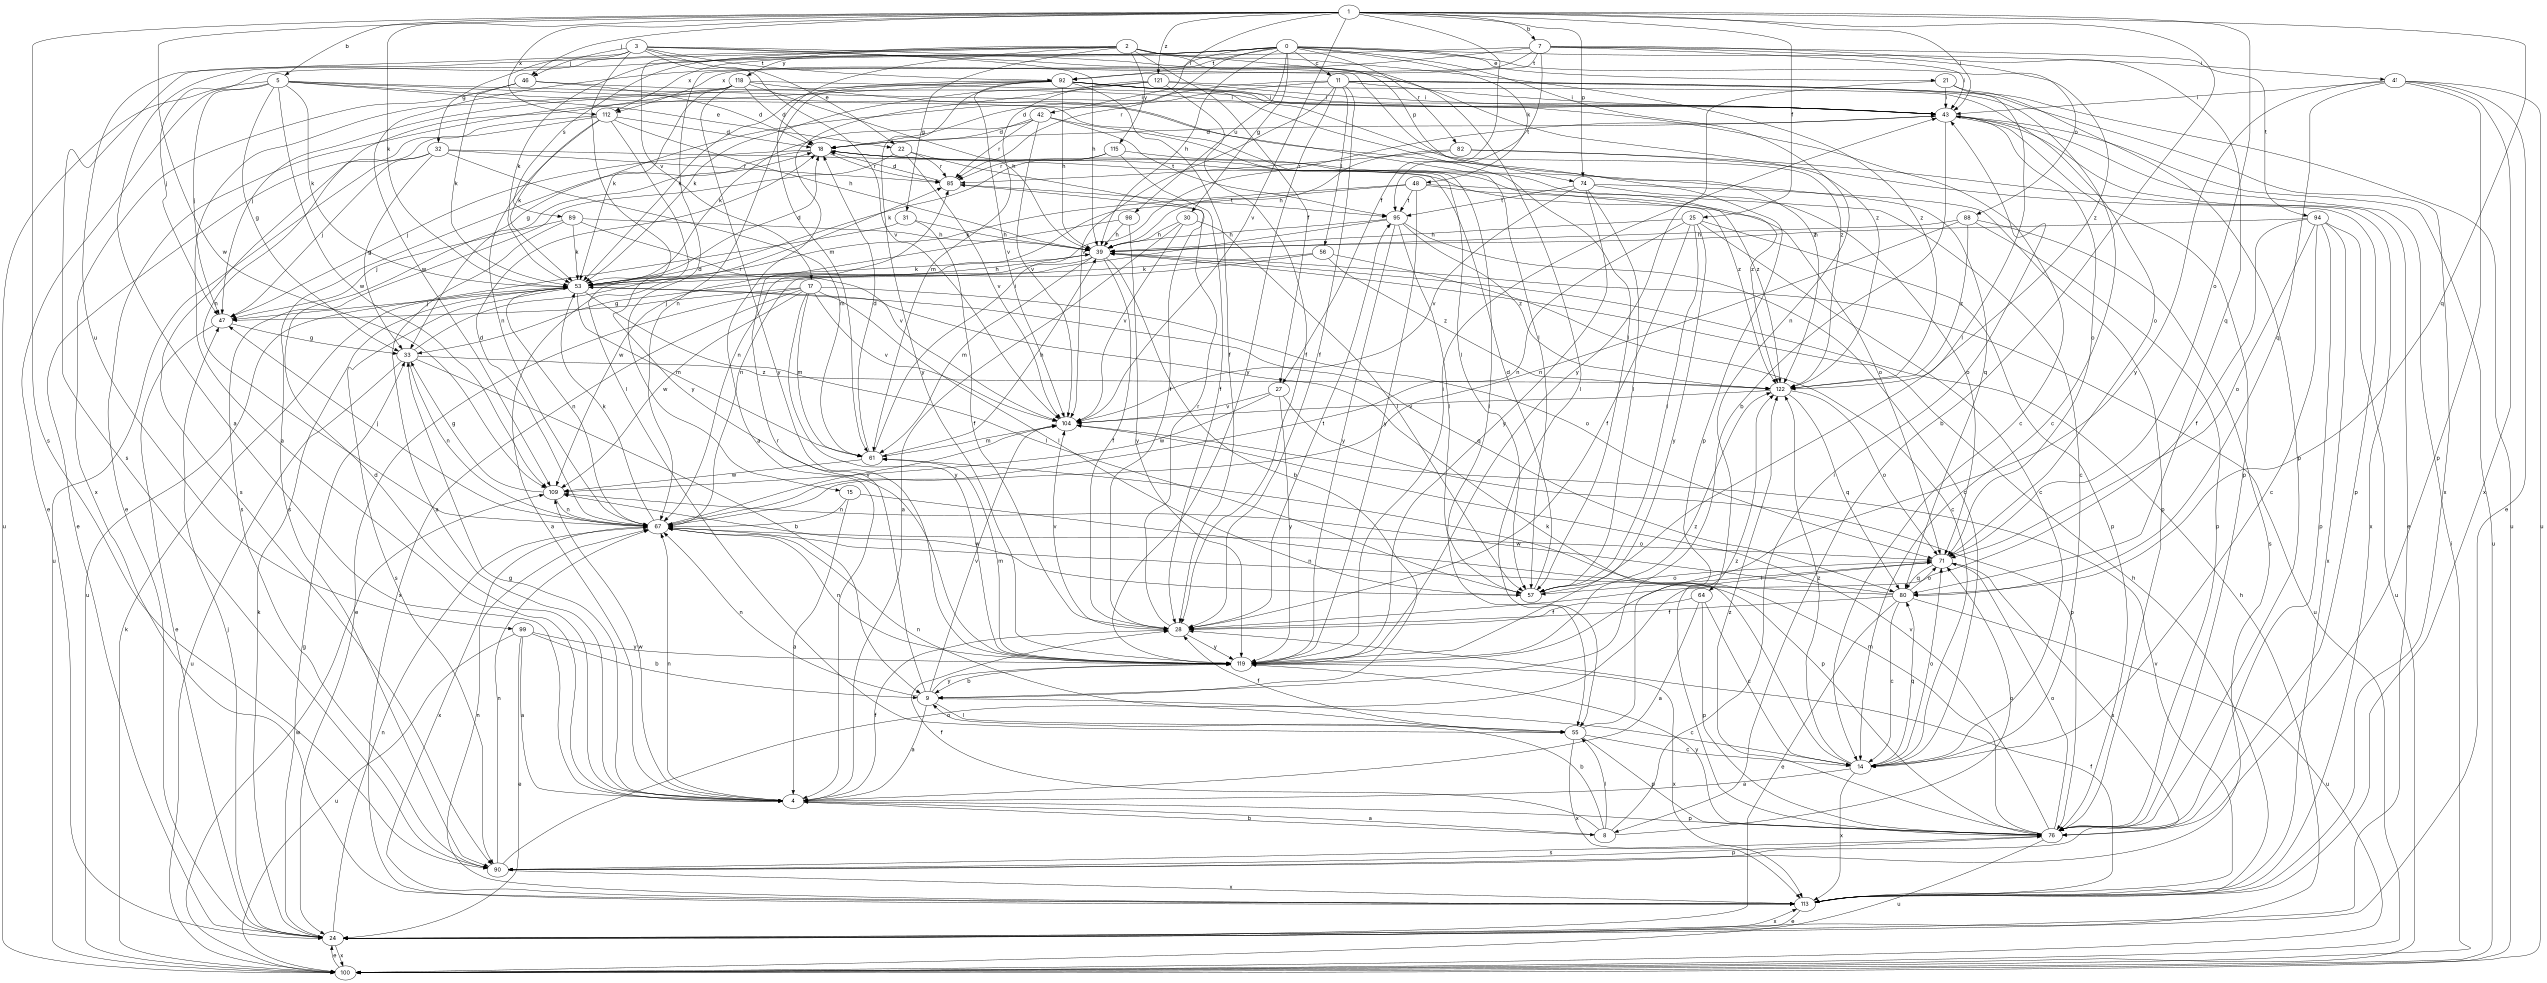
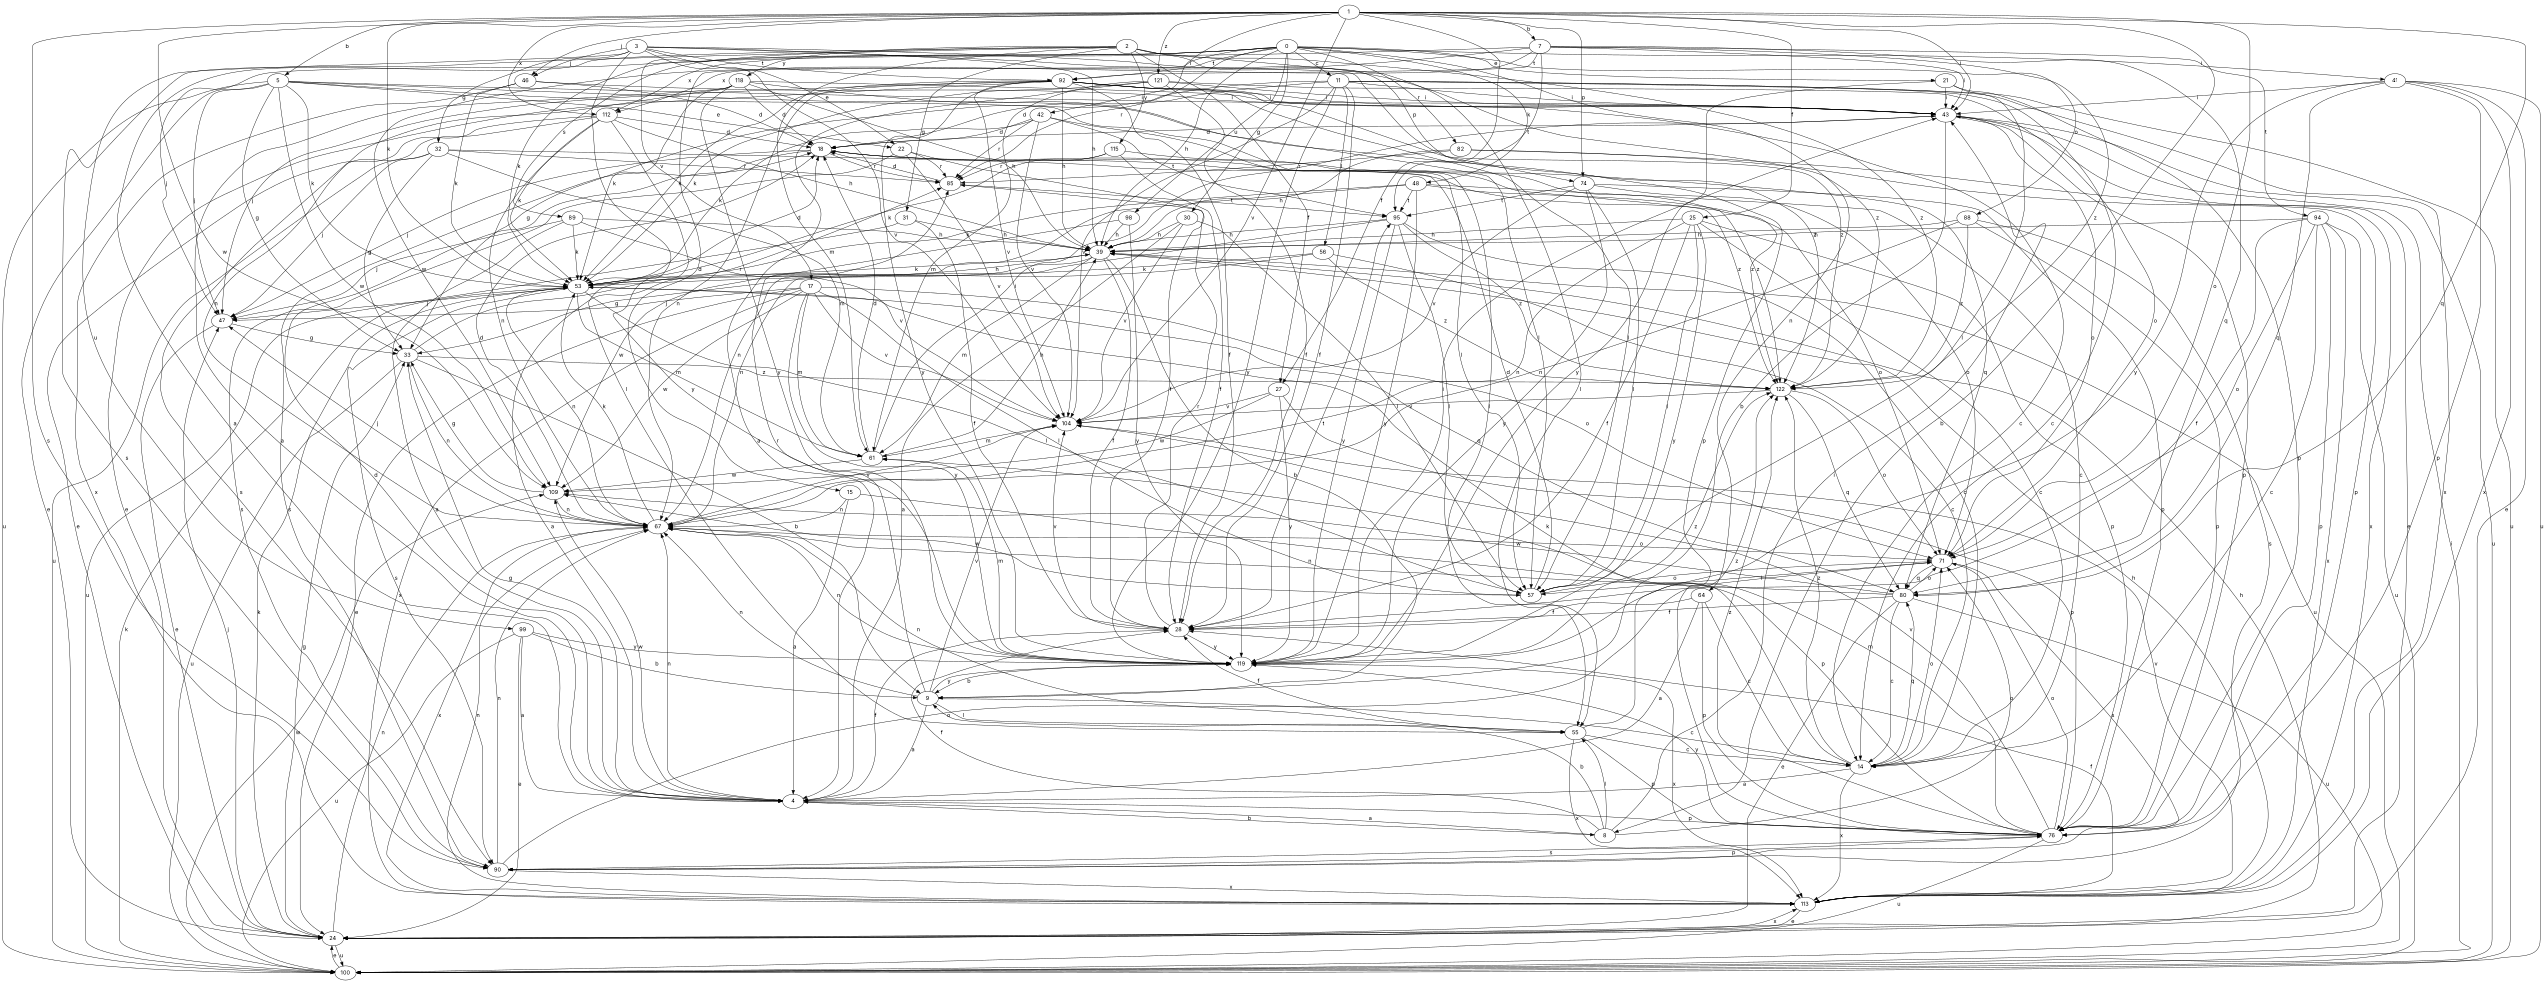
(342, 956) -> (342, 956)
